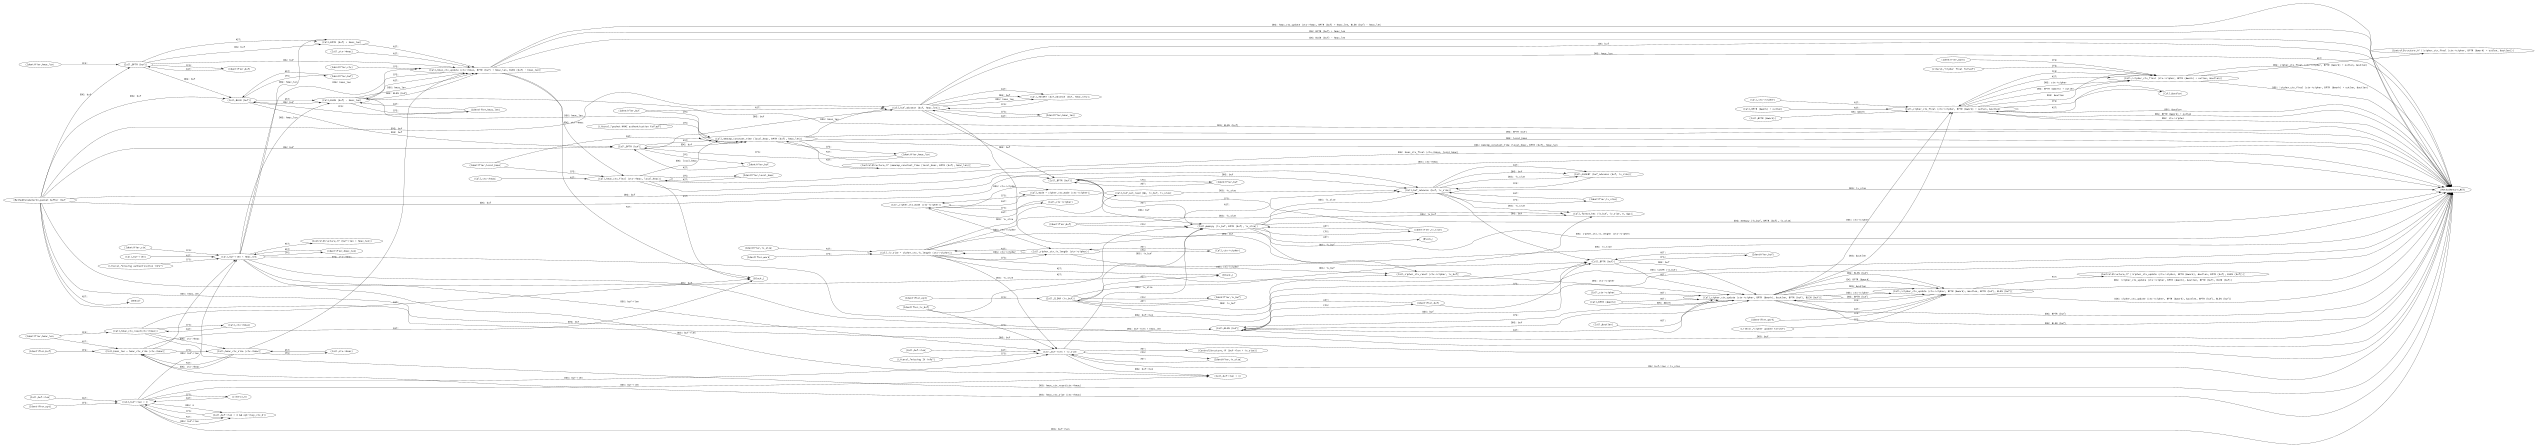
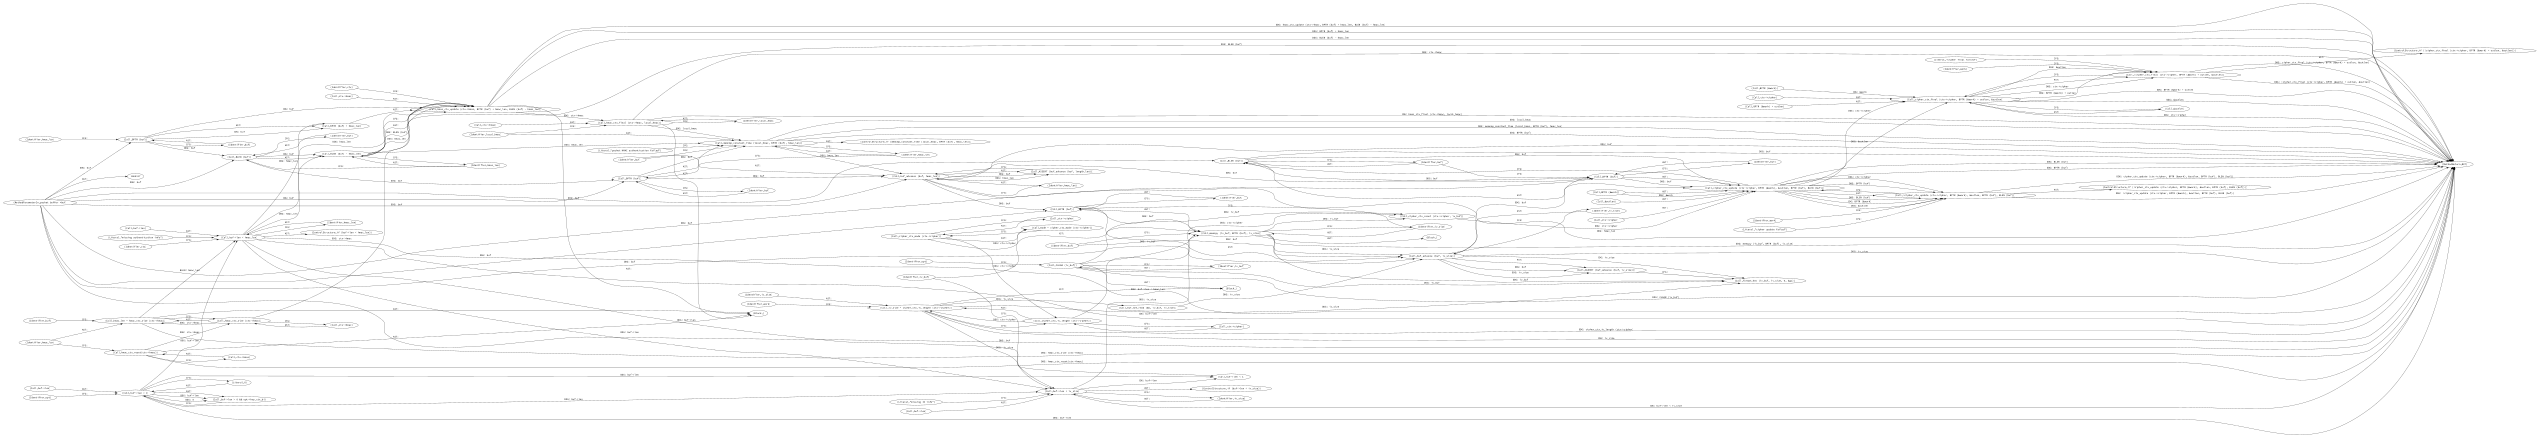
(1060, 97) -> (1062, 172)
(1526, 187) -> (1684, 275)
(190, 294) -> (190, 270)
